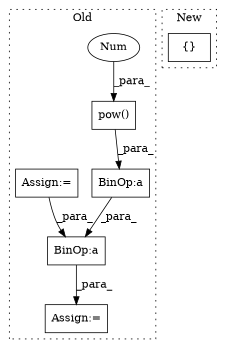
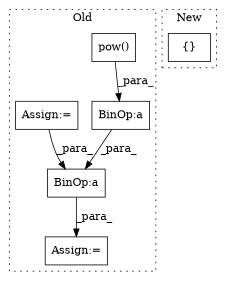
(114, 48) -> none
